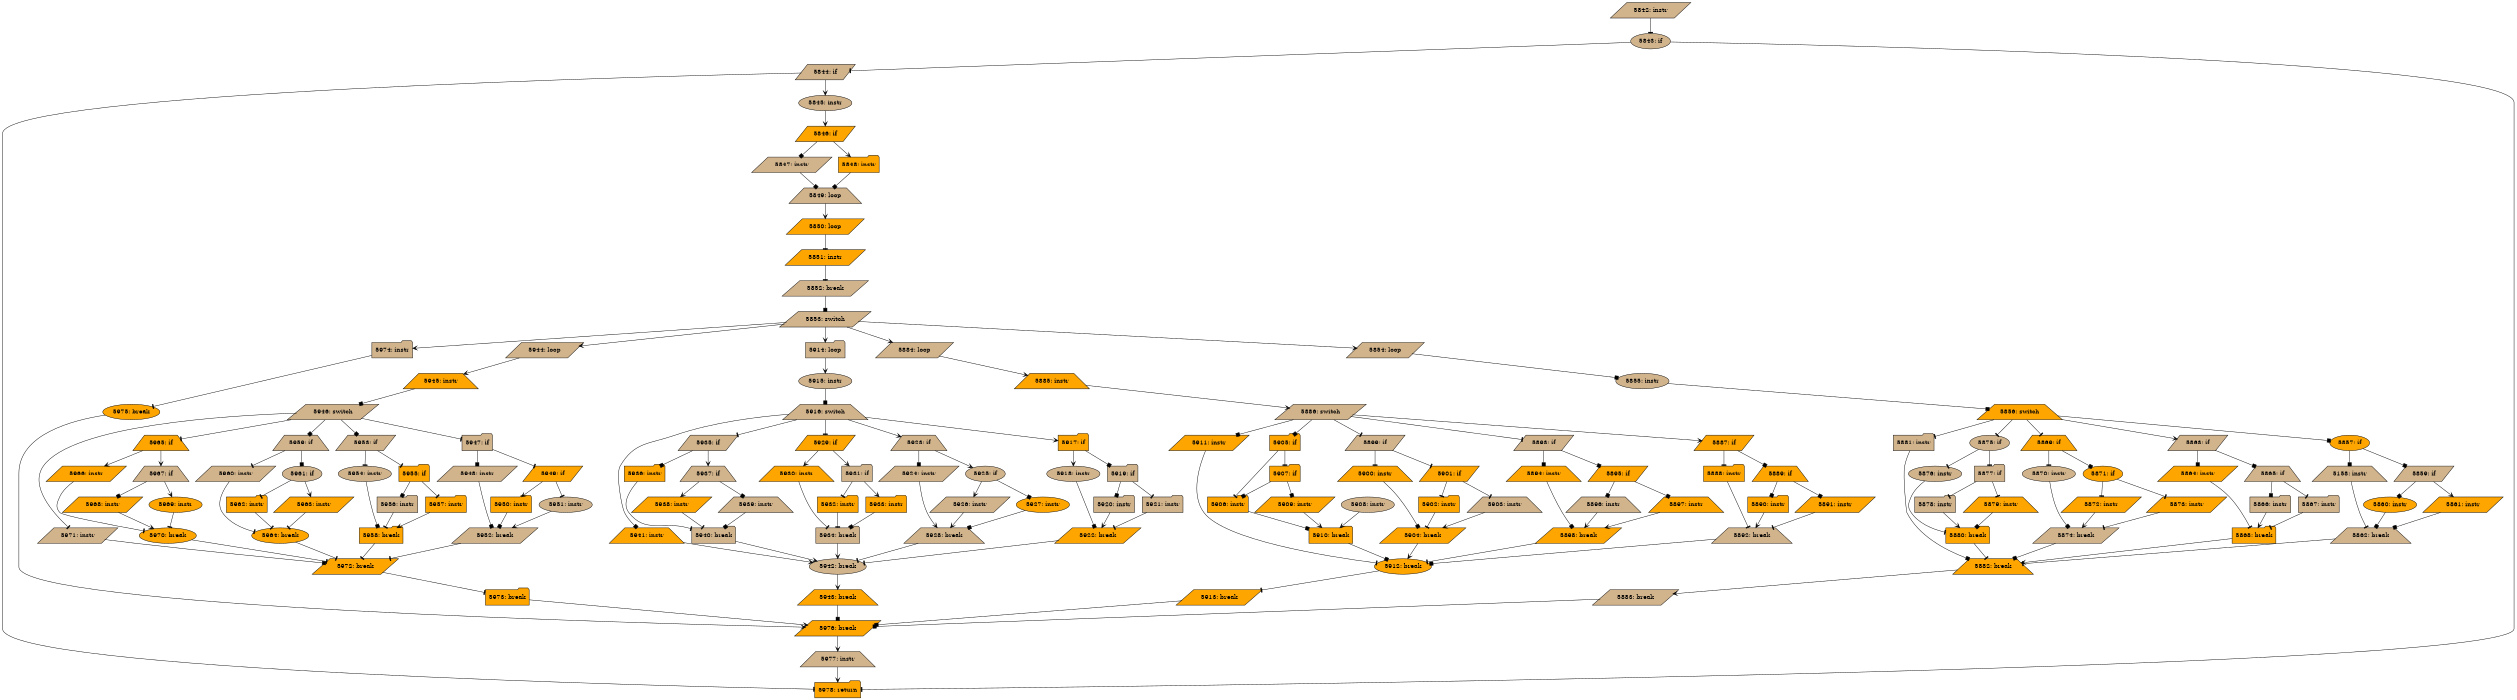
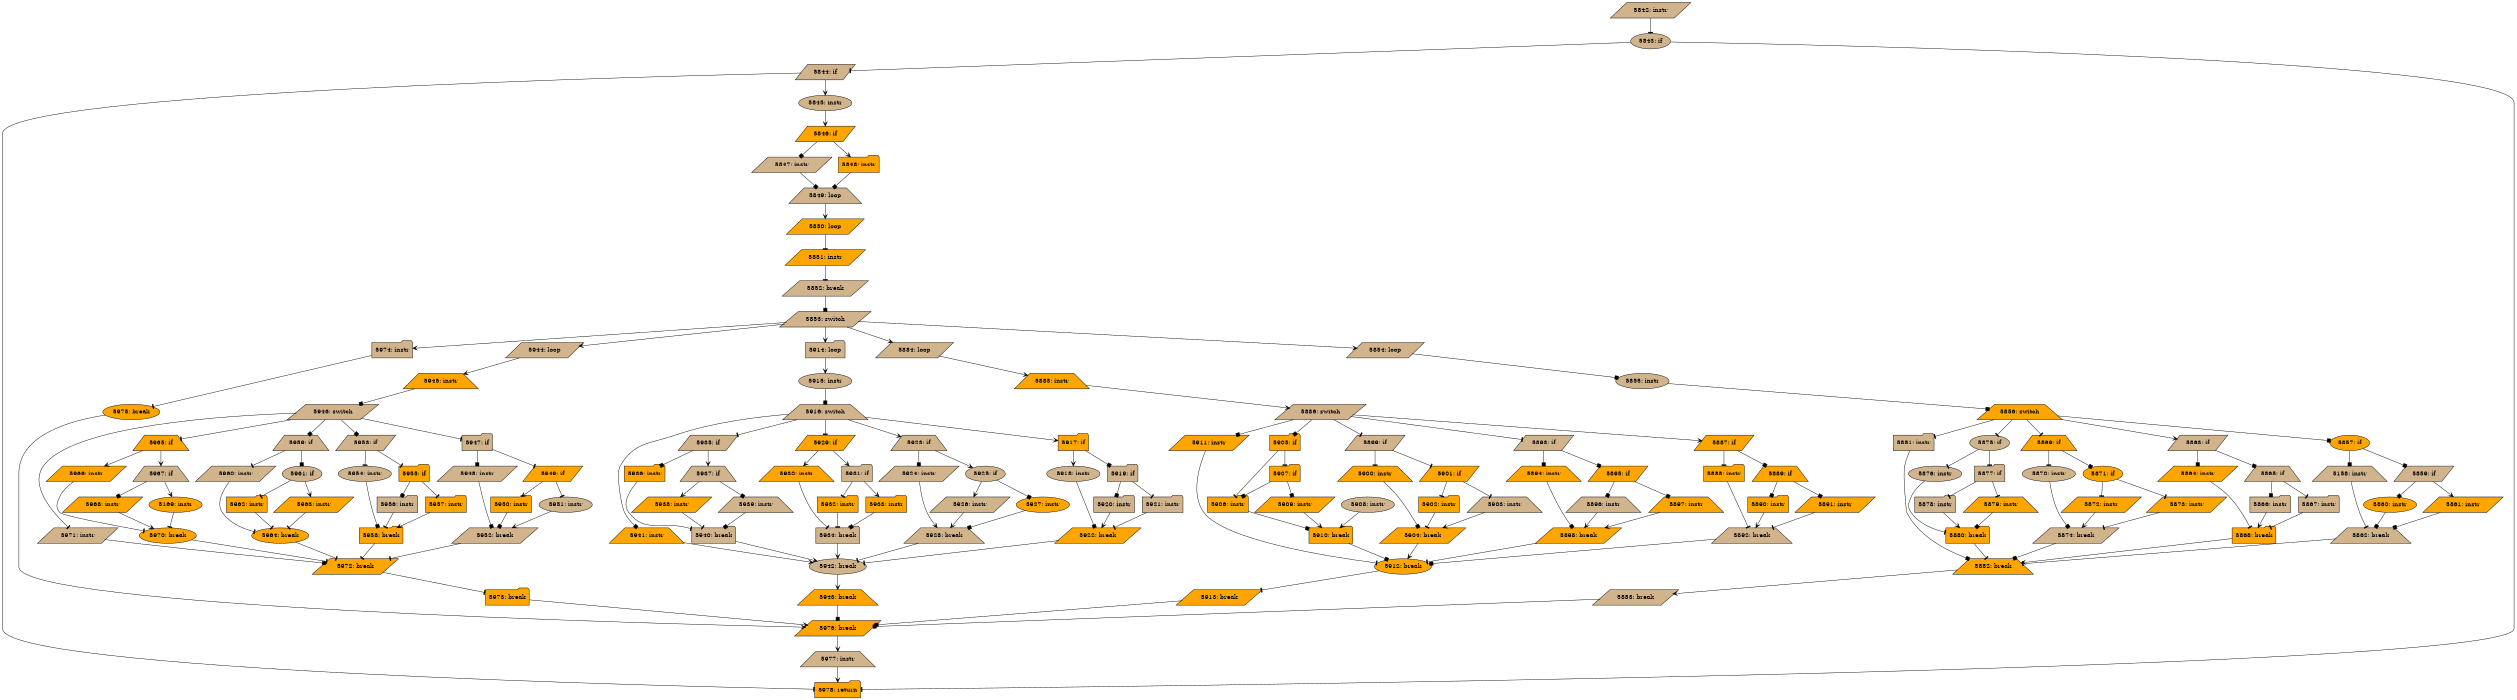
(176, 505) -> (176, 505)
